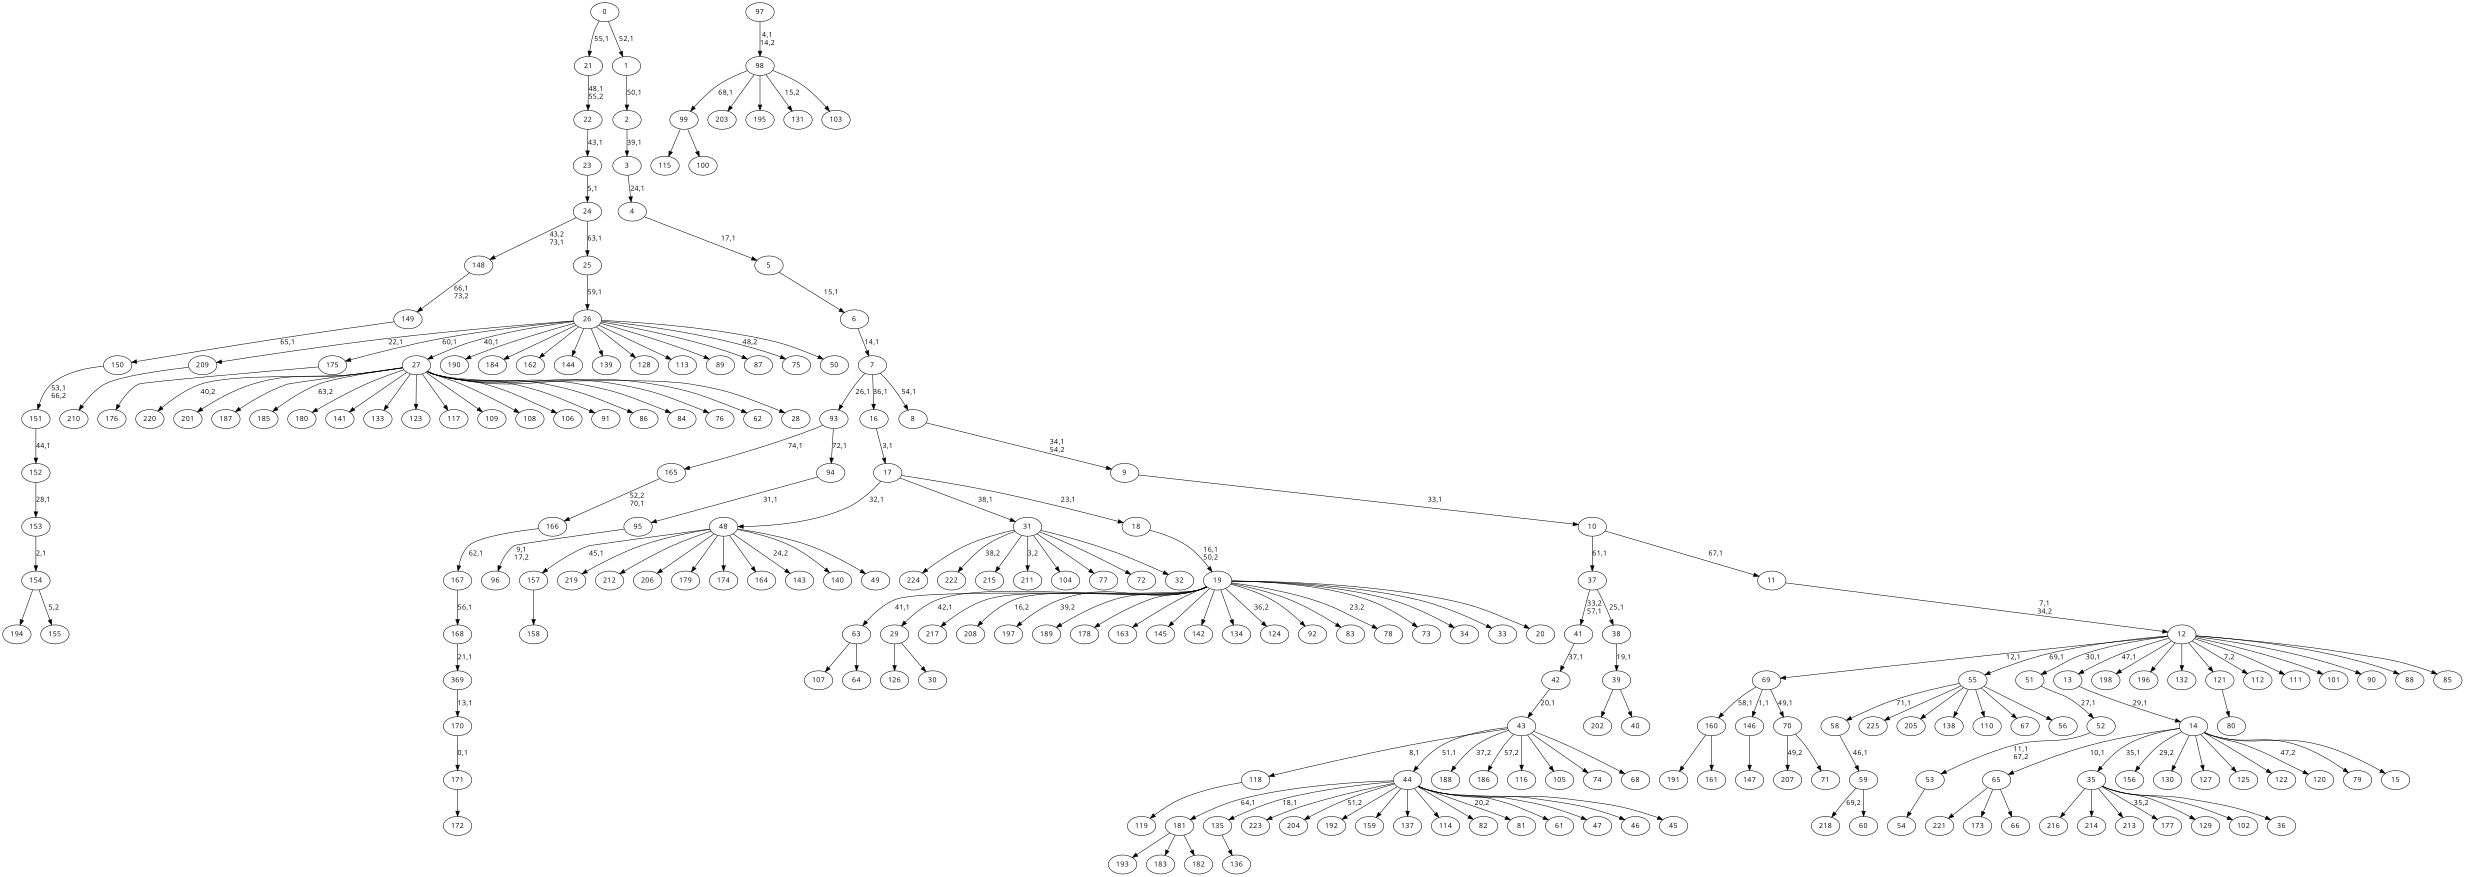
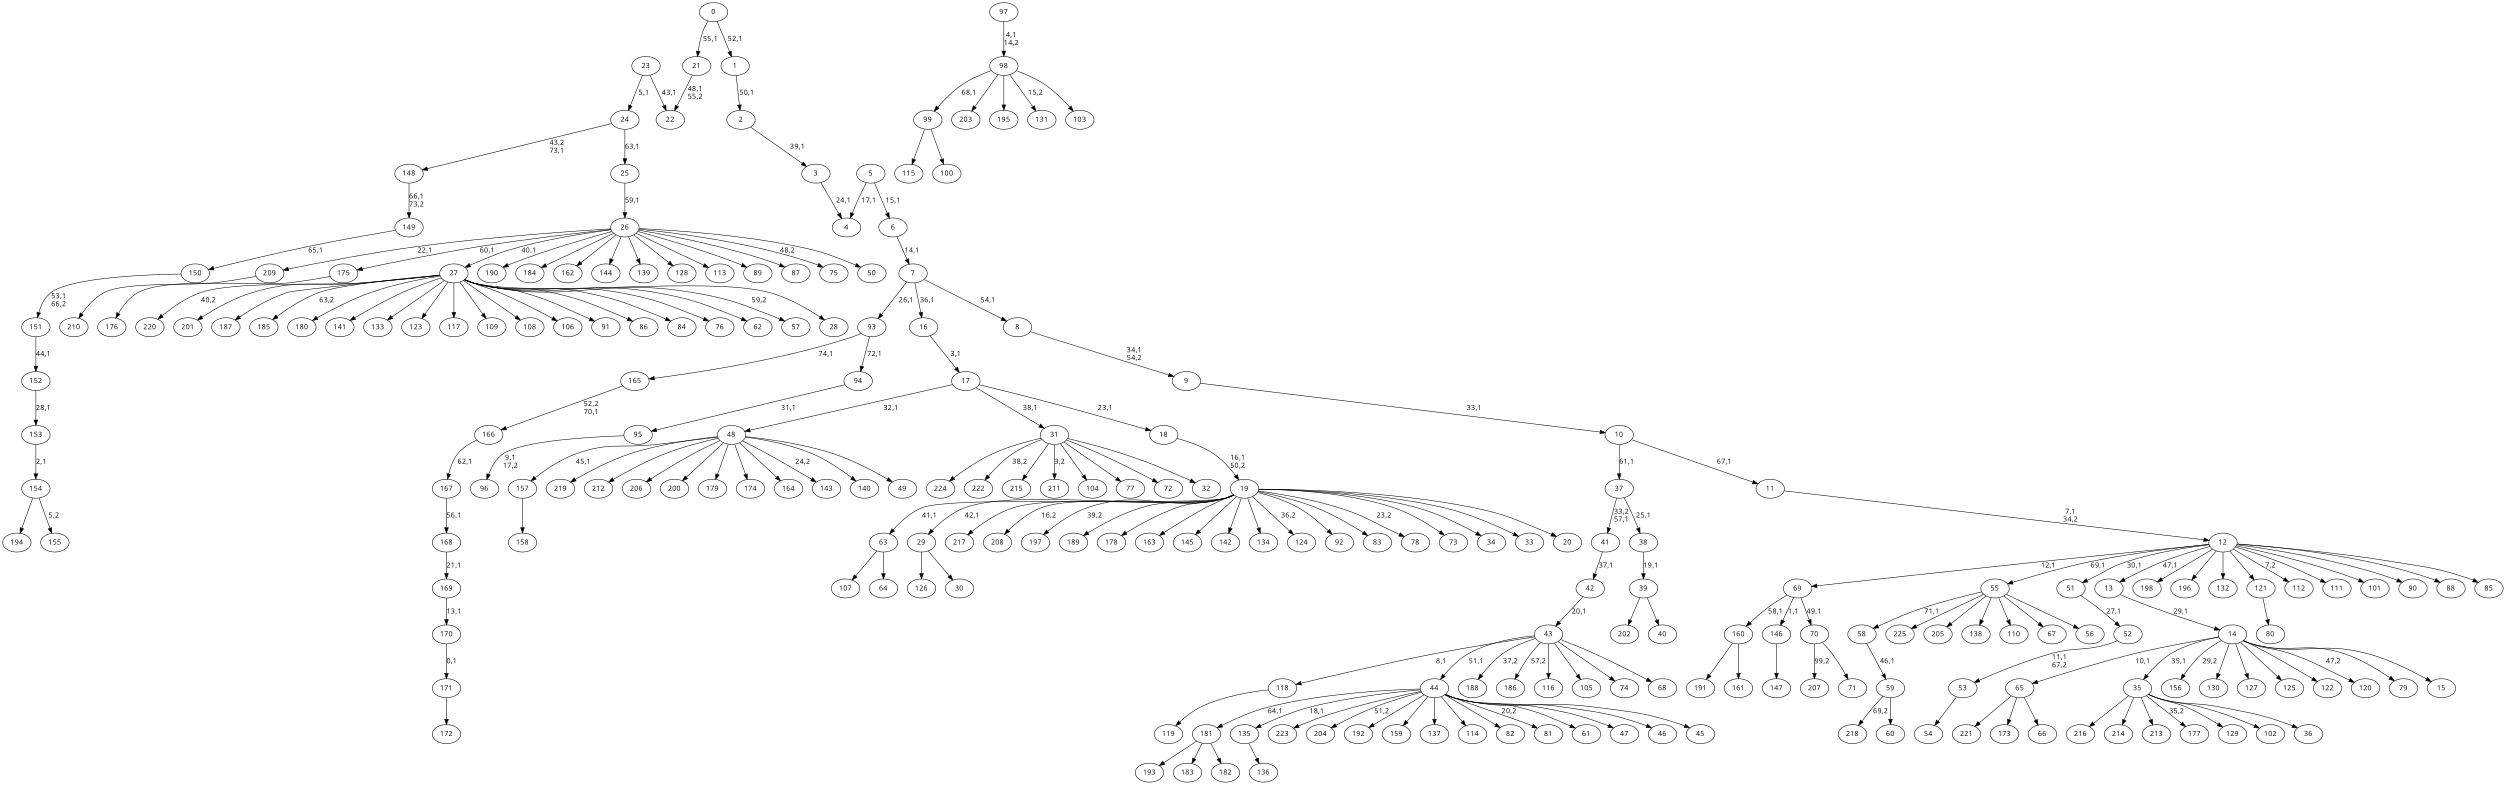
(588, 140) -> (657, 90)
(698, 238) -> (859, 198)
none -> (796, 327)
none -> (674, 489)
(458, 680) -> (446, 588)
(1795, 753) -> (1822, 661)
